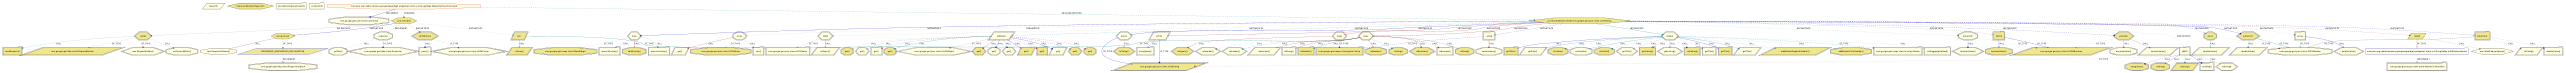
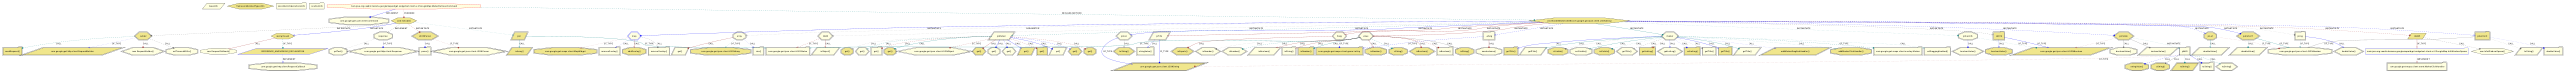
(1907, 25) -> (2155, 42)
(634, 36) -> (634, 36)
(146, 44) -> (146, 44)
